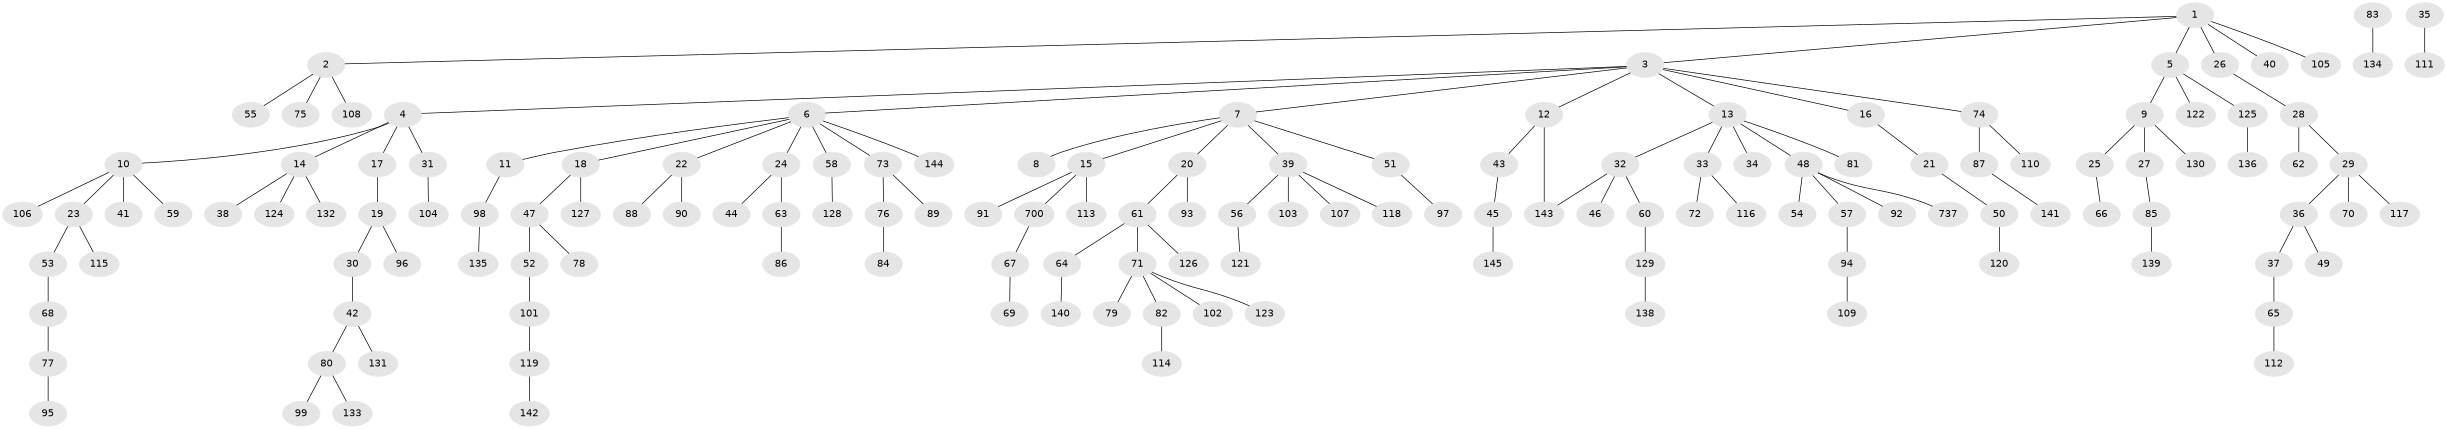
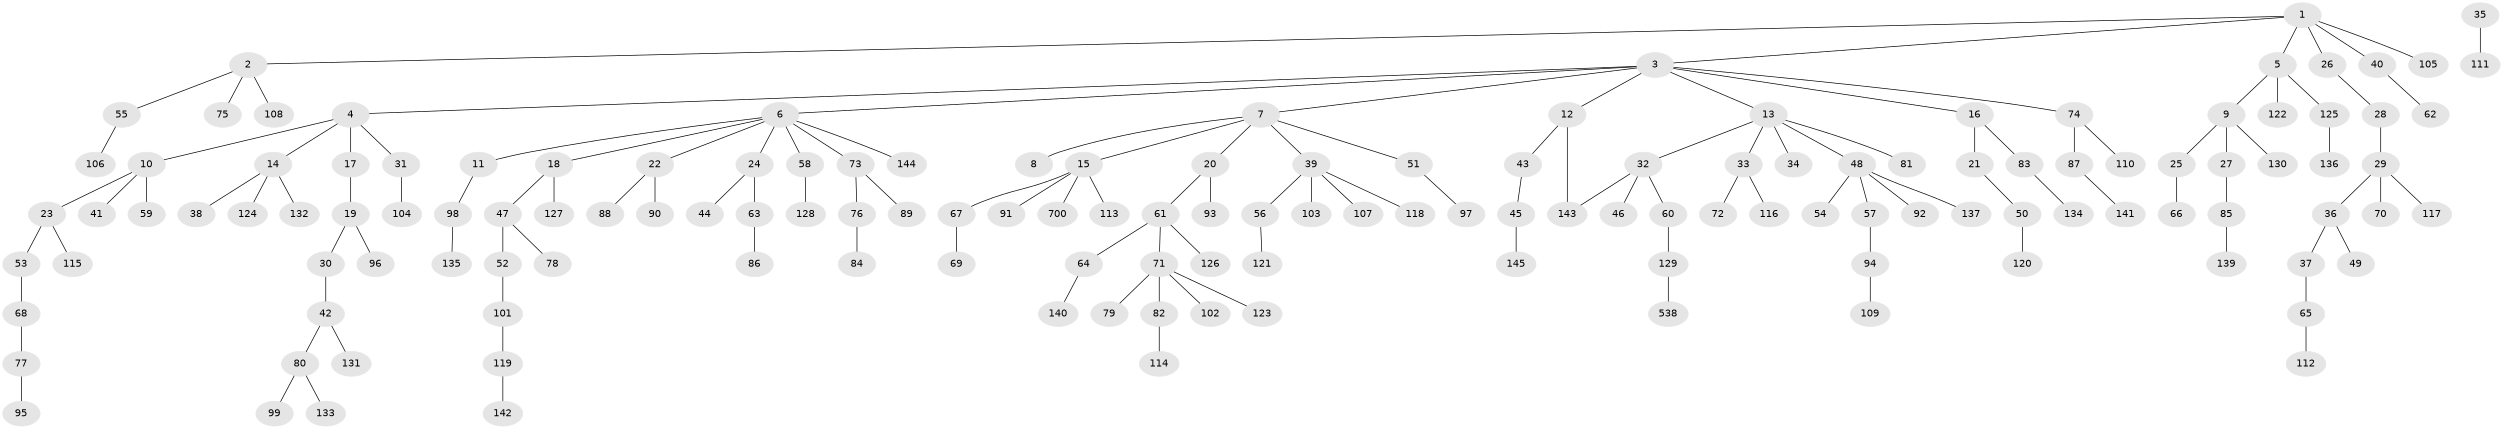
none -> (2000, 140)
(2299, 140) -> (2404, 90)
(73, 189) -> (109, 140)
(1948, 214) -> (1971, 214)
(1022, 239) -> (1020, 190)
(1645, 314) -> (1668, 314)
